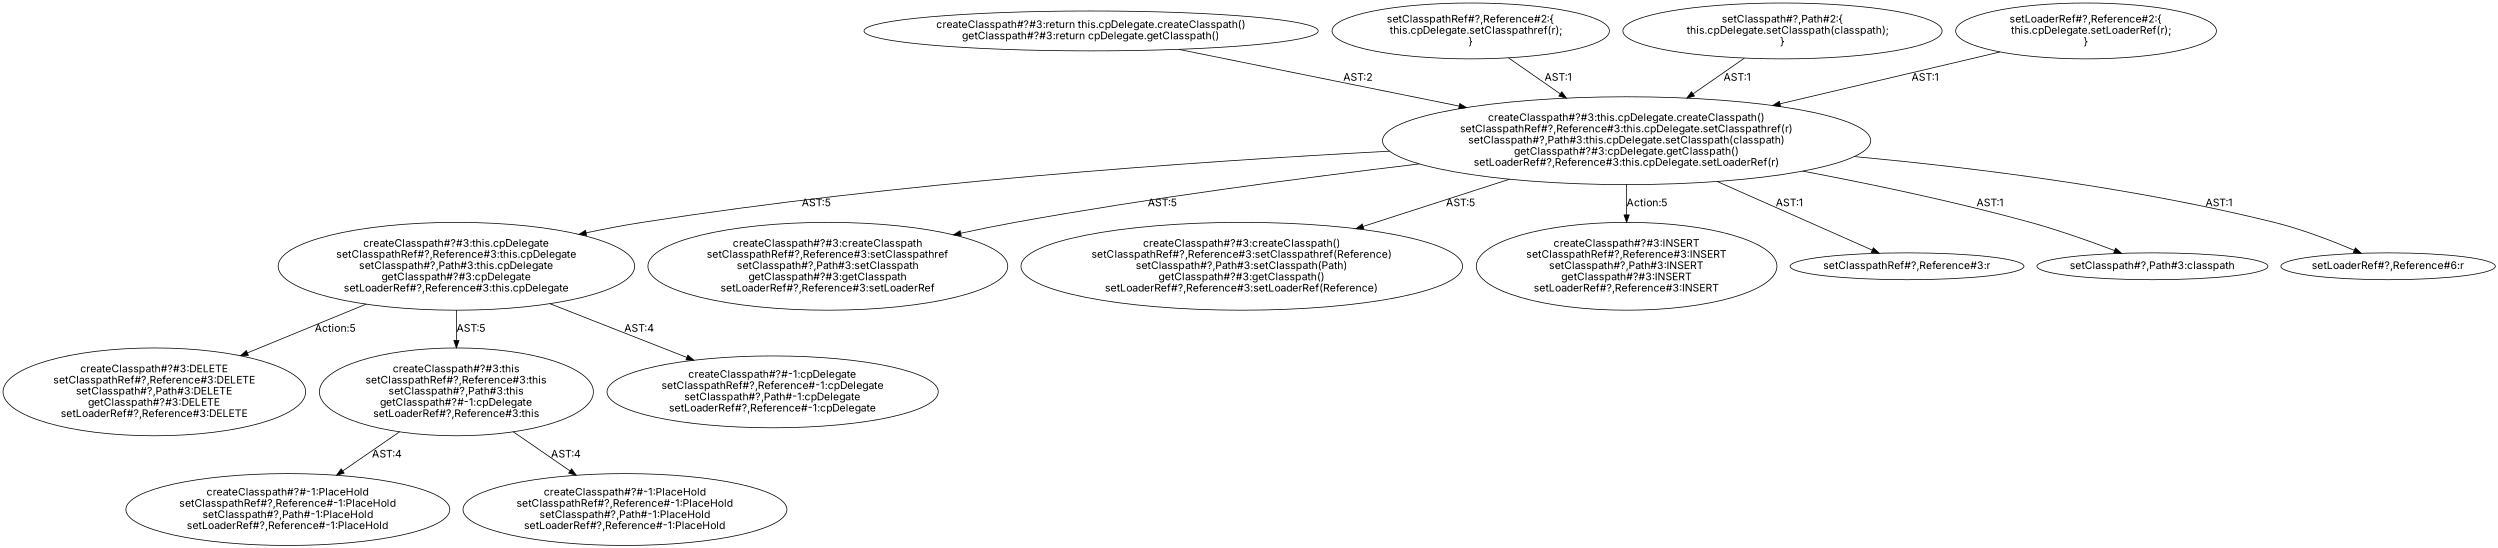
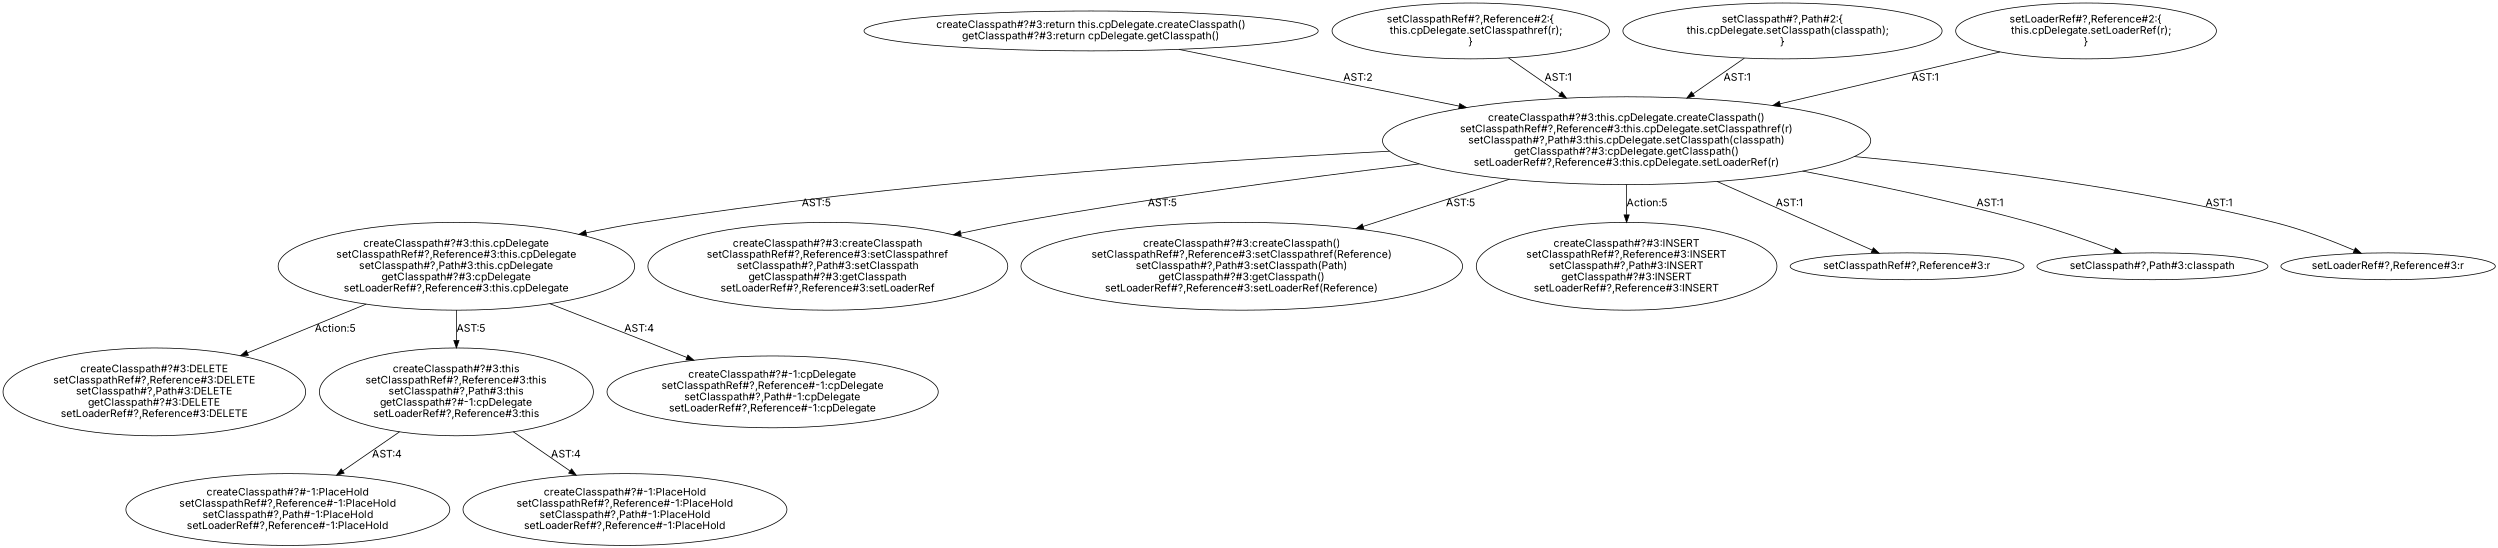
(2388, 266) -> (2388, 266)
